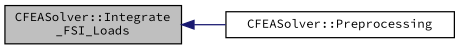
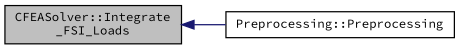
(340, 25) -> (340, 25)
